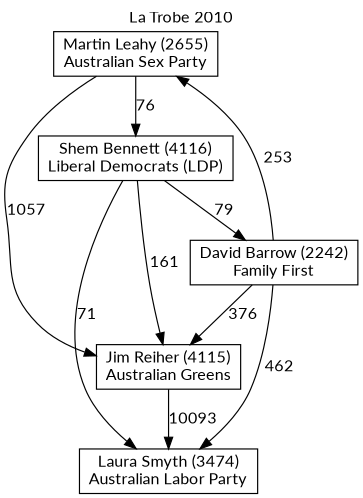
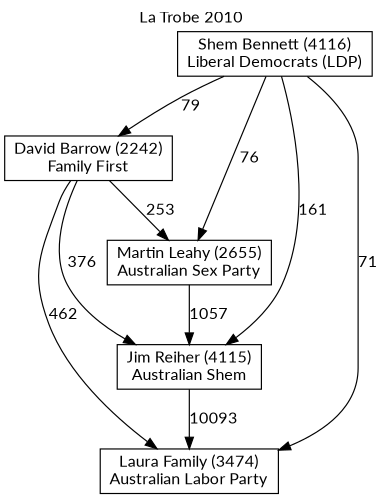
(136, 100) -> (234, 153)
(169, 367) -> (189, 367)
(169, 471) -> (189, 471)
